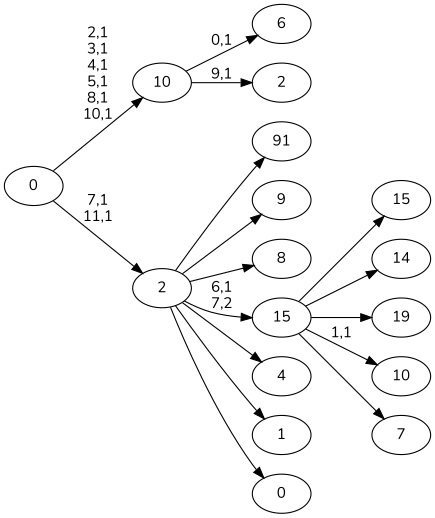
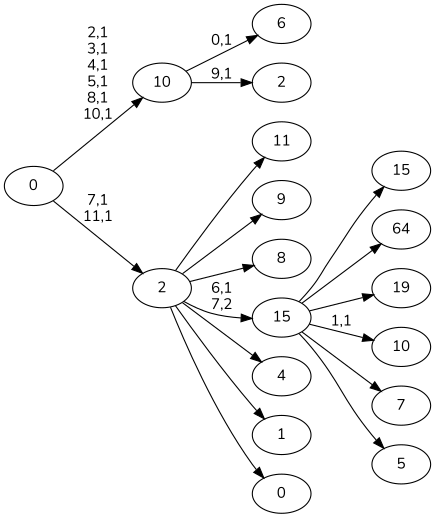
(282, 141) -> (282, 141)
(401, 259) -> (401, 229)
none -> (401, 464)
